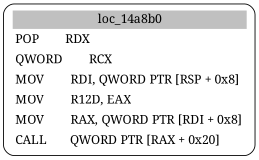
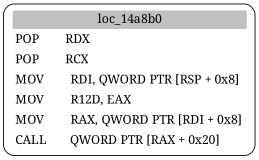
(64, 60) -> (52, 60)
